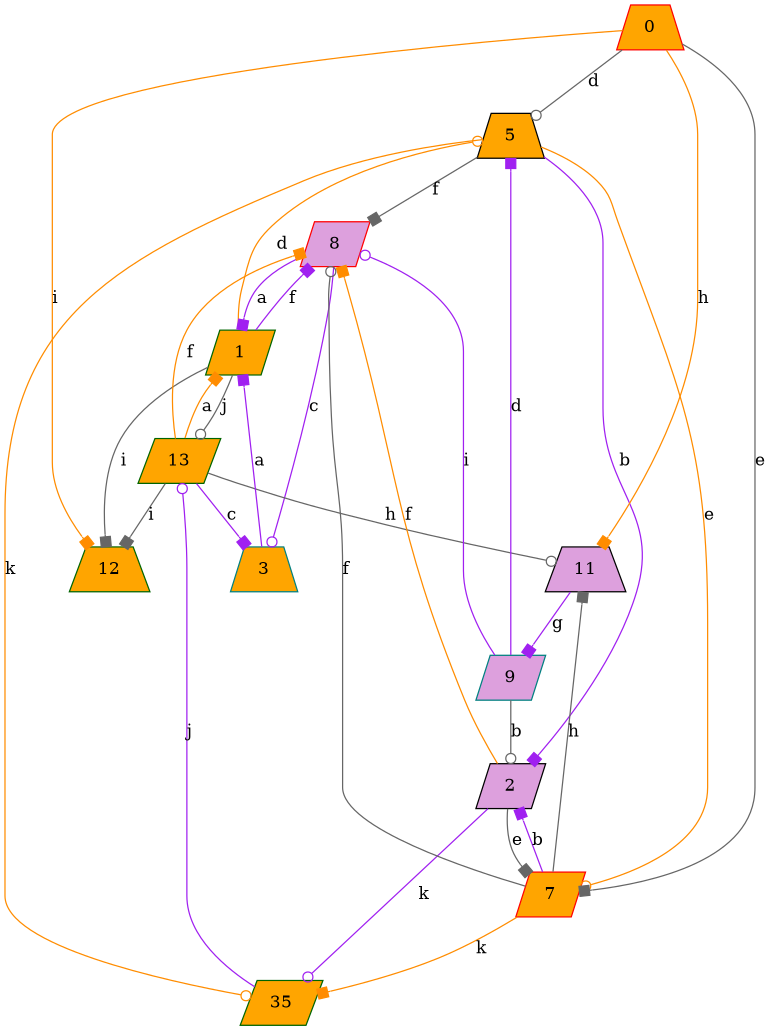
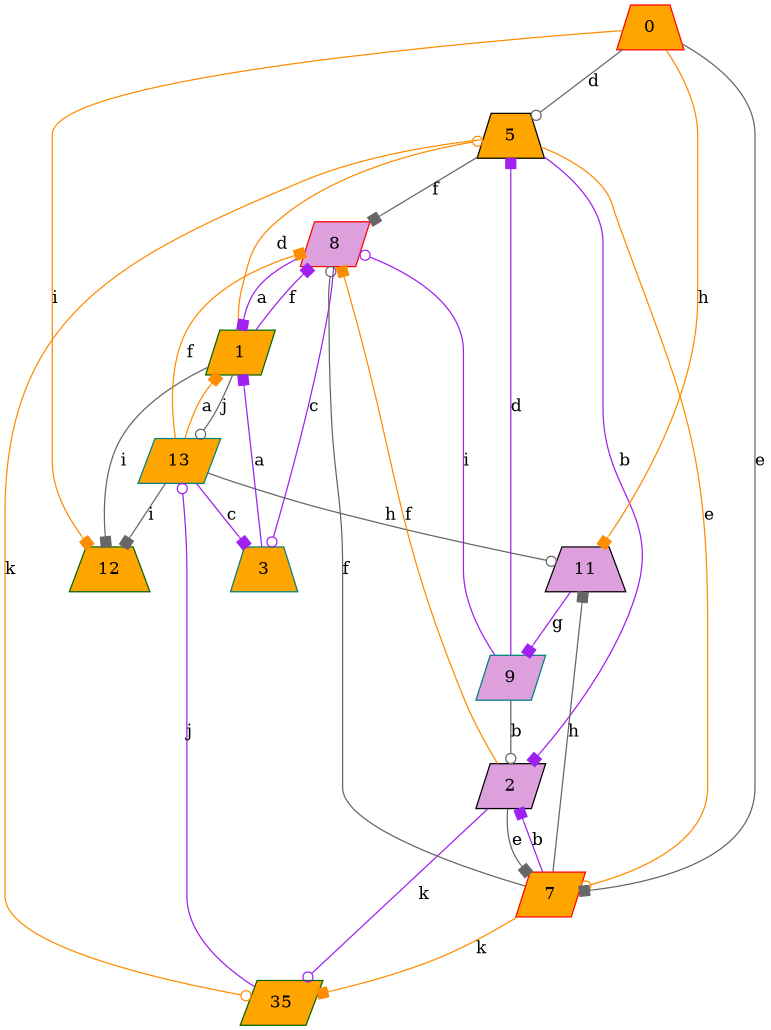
(179, 461) -> (179, 461)
